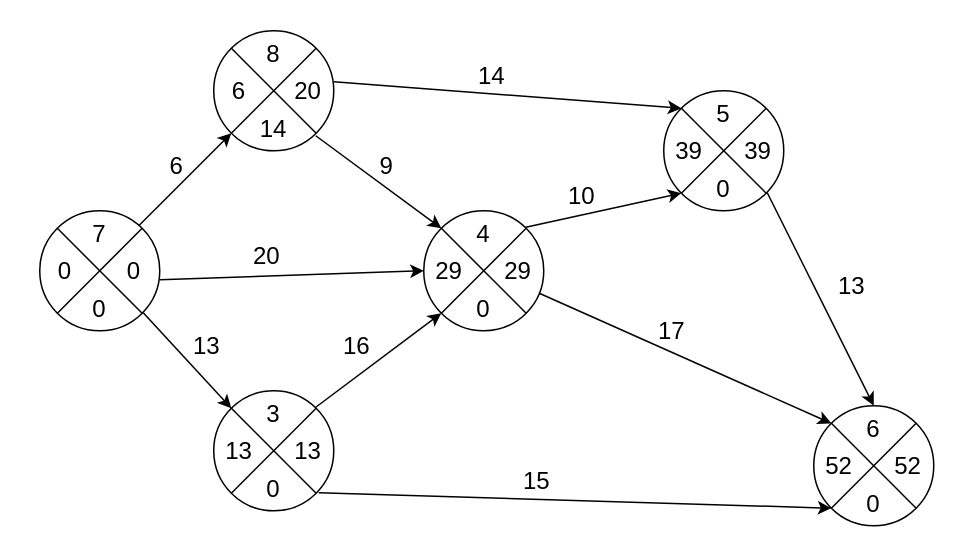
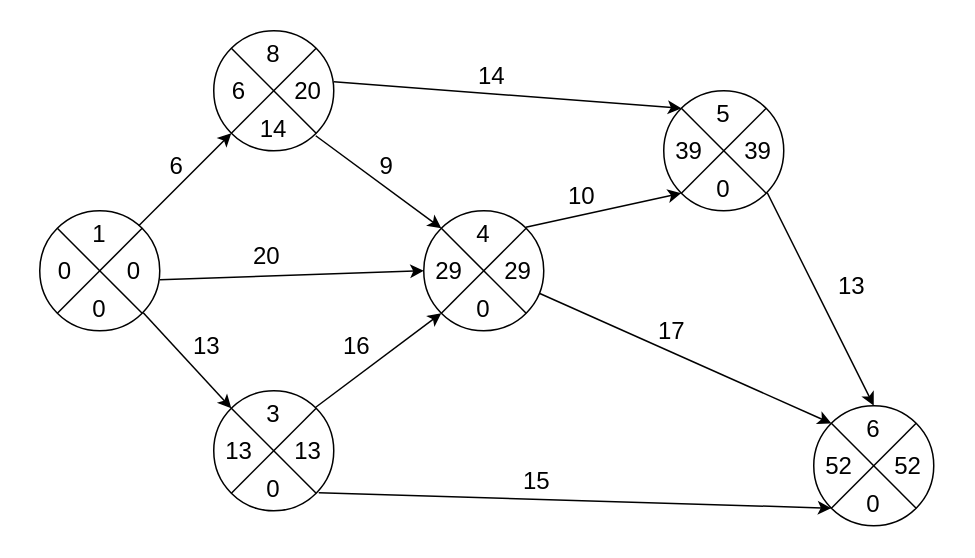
(100, 233) -> (100, 233)
